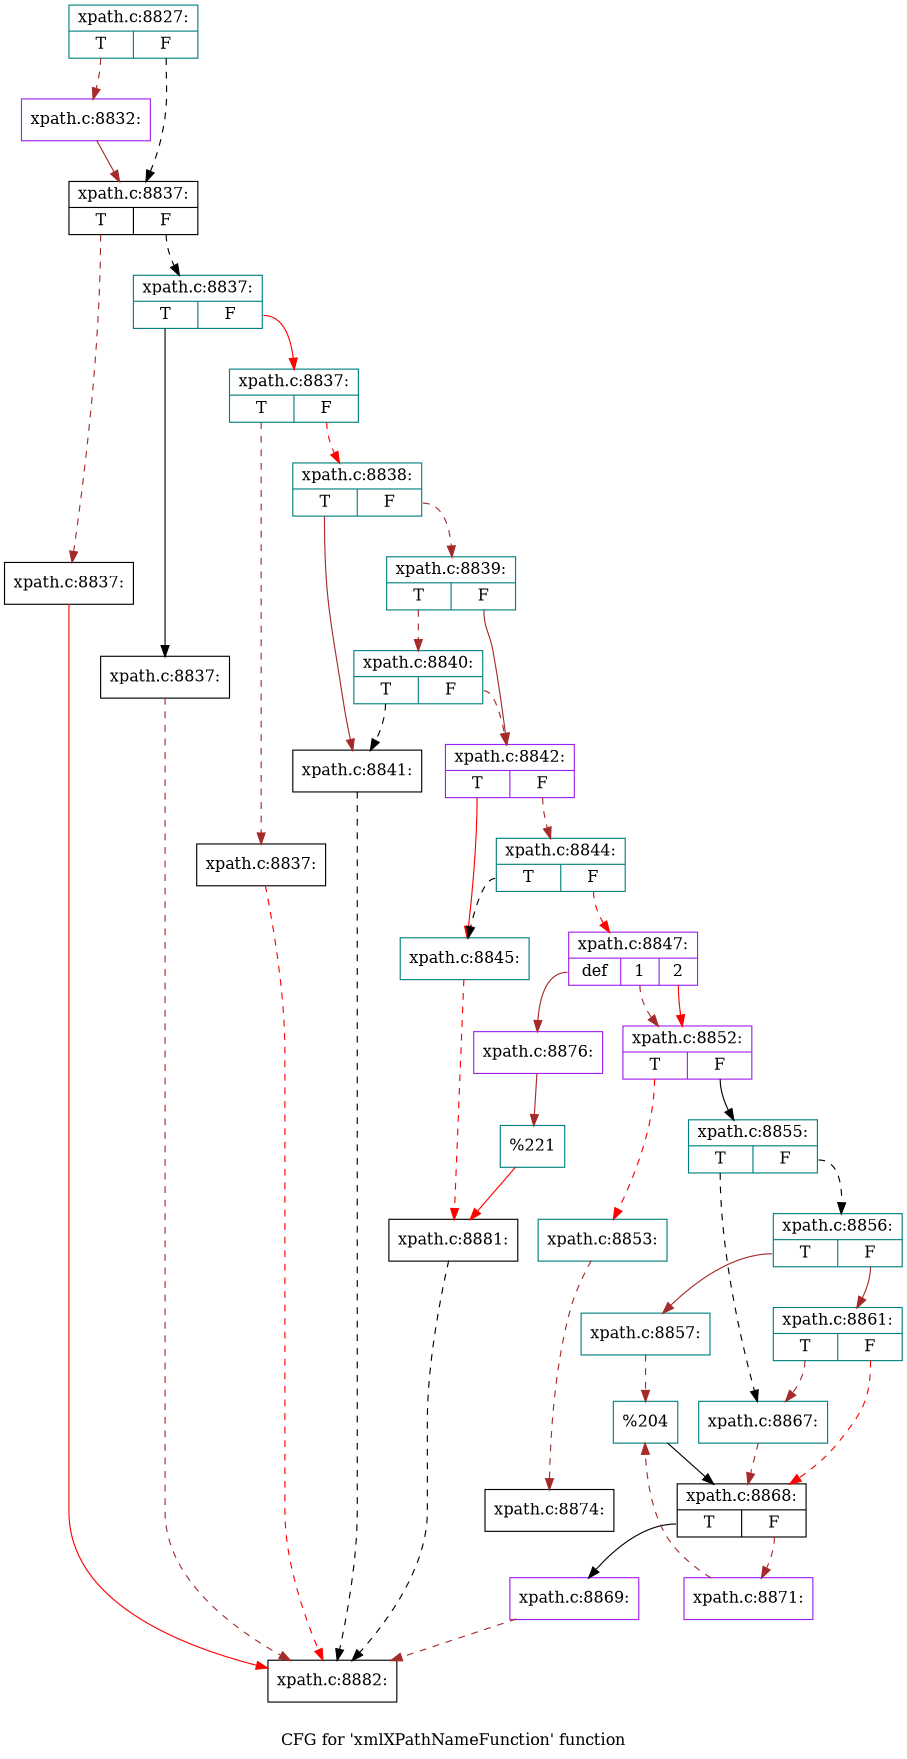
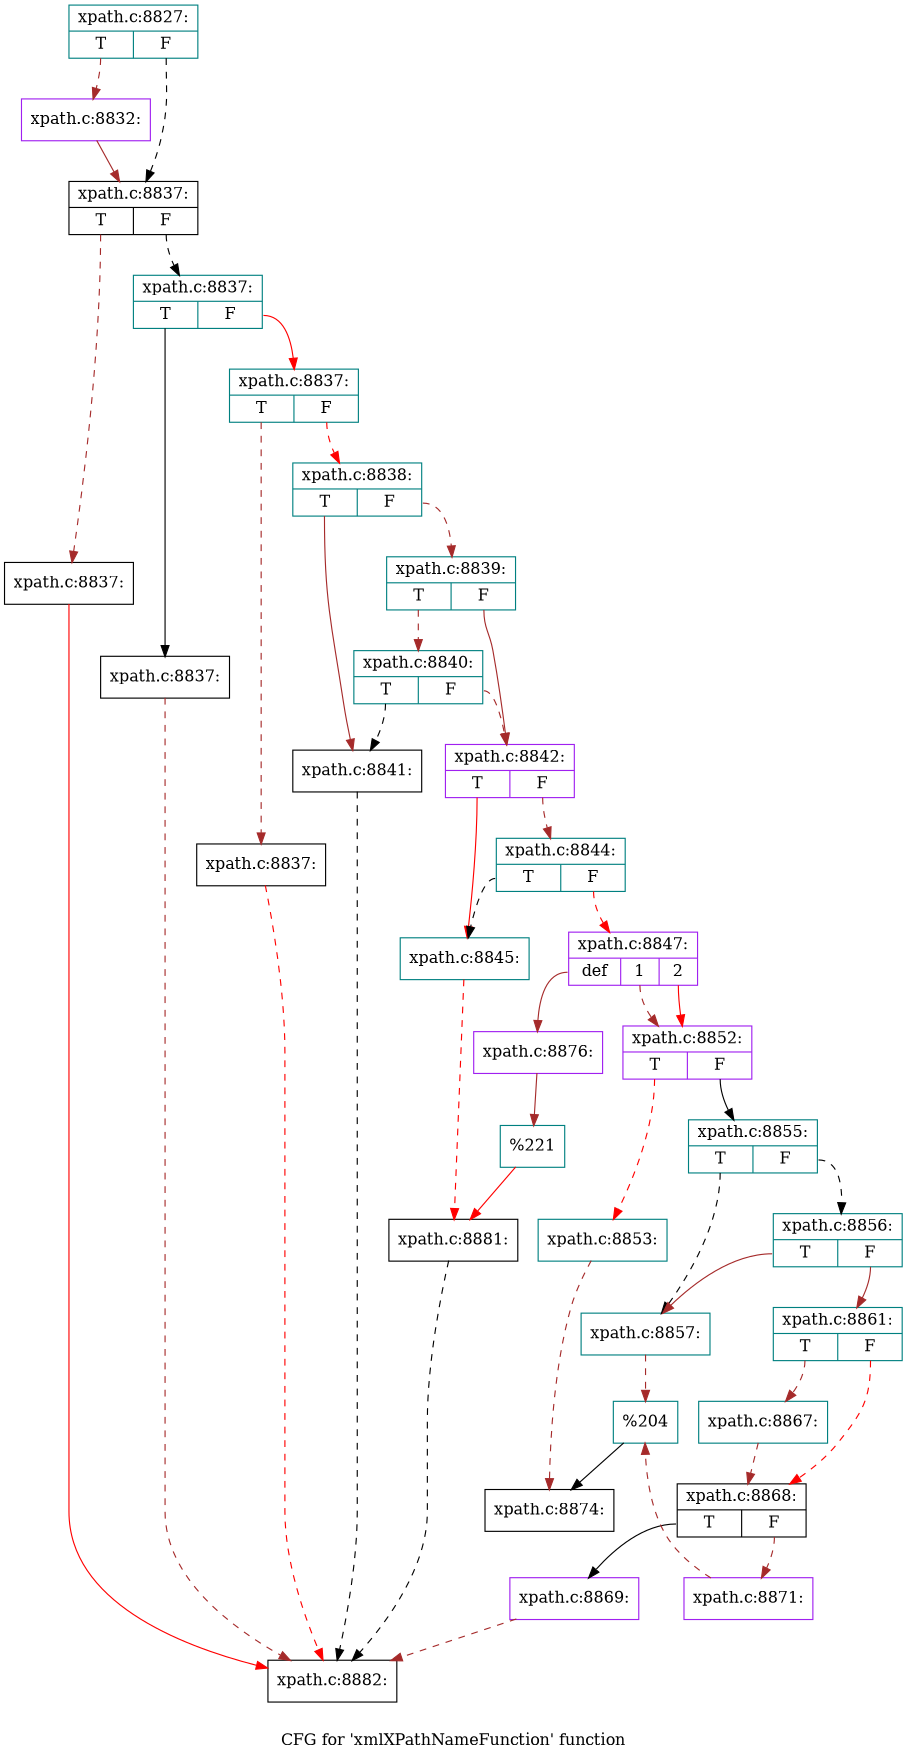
(731, 1283) -> (704, 1242)
(686, 1460) -> (602, 1463)
